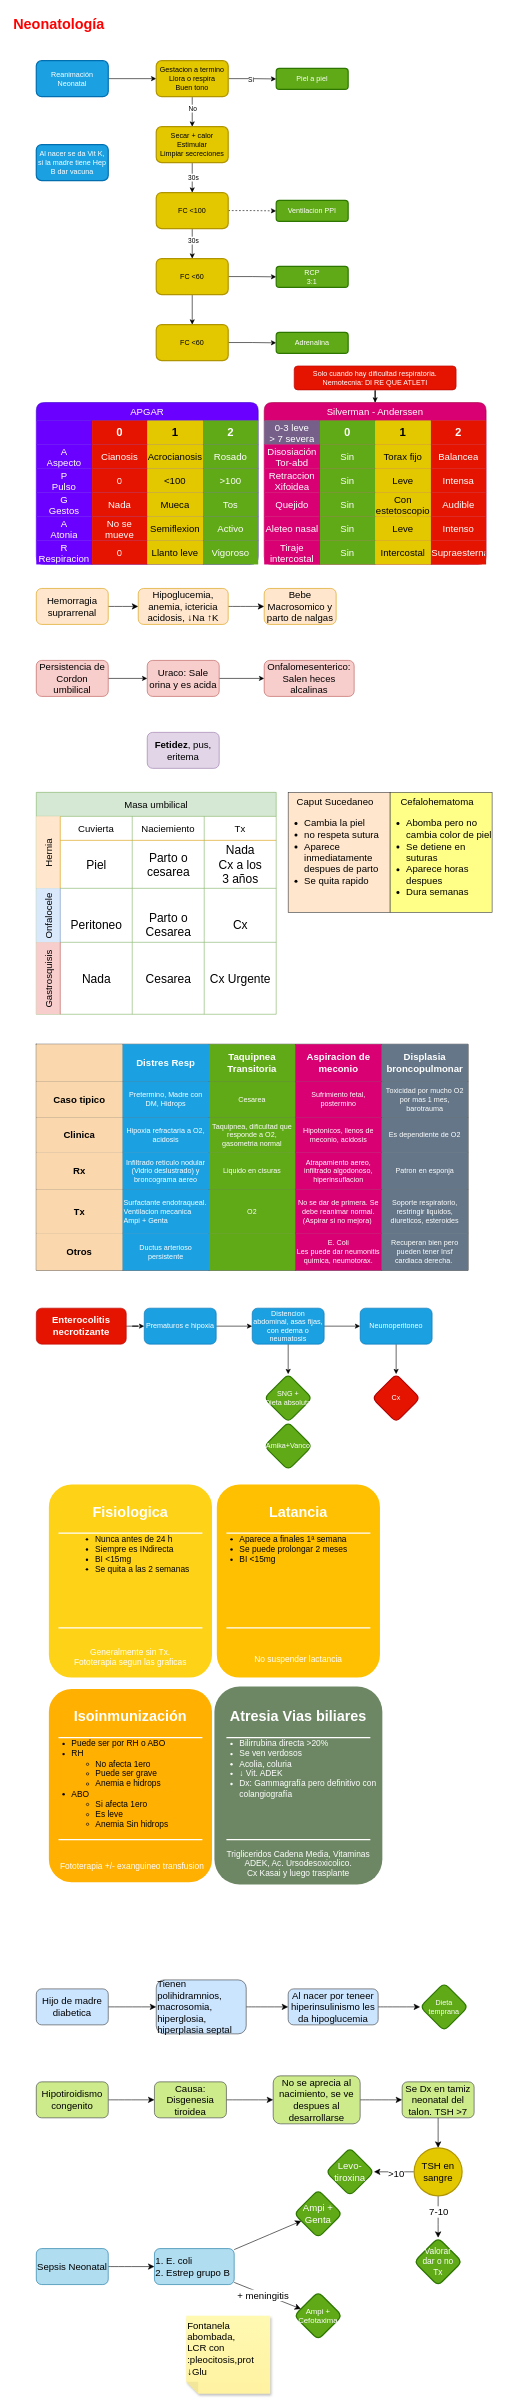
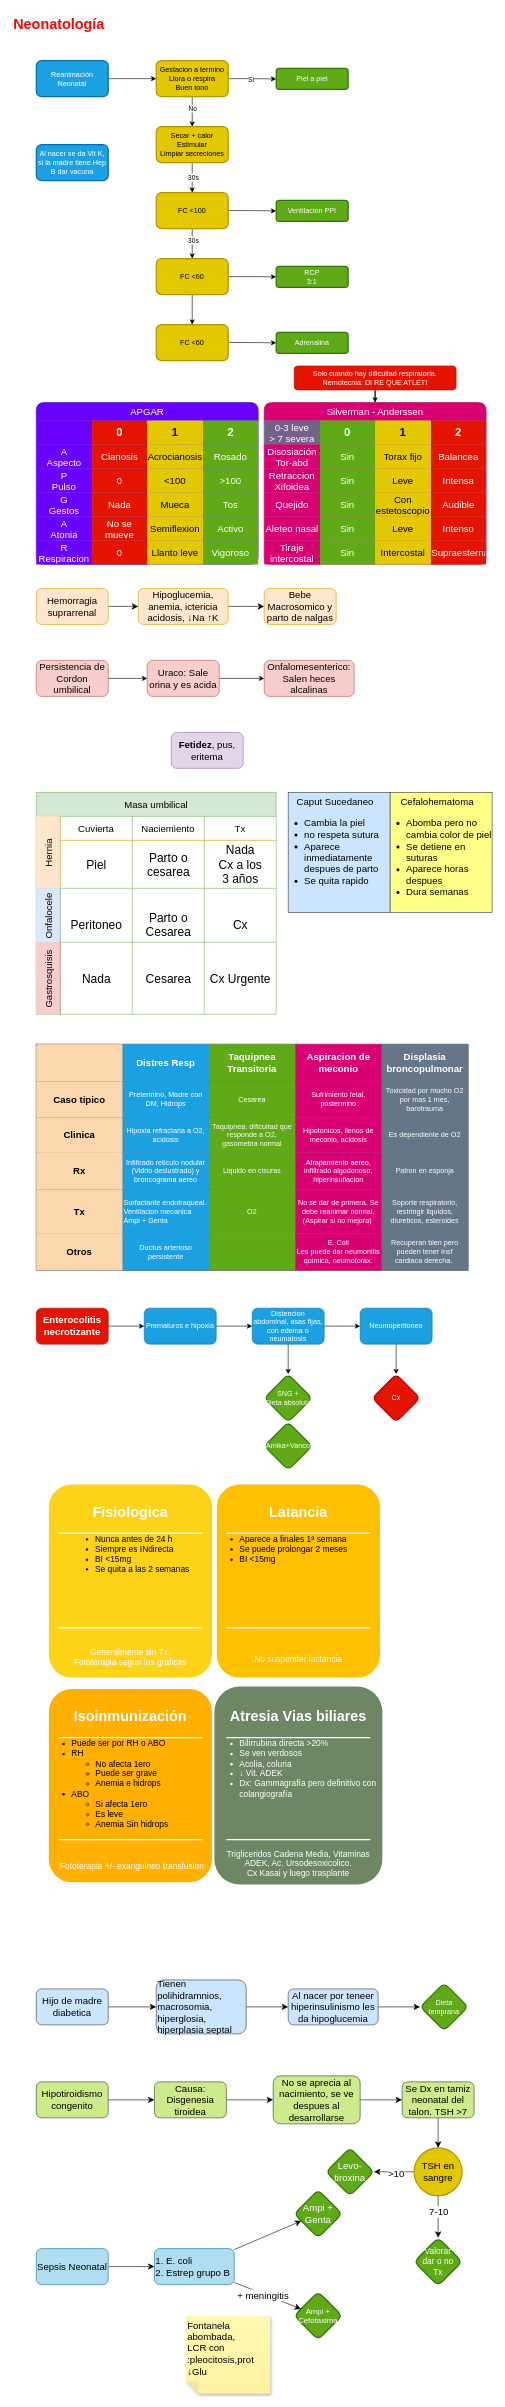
(250, 210) -> (250, 210)
(183, 750) -> (207, 750)
(339, 852) -> (339, 852)
(81, 1326) -> (72, 1326)
